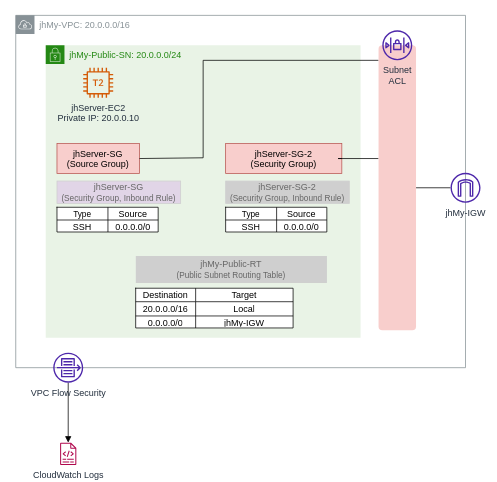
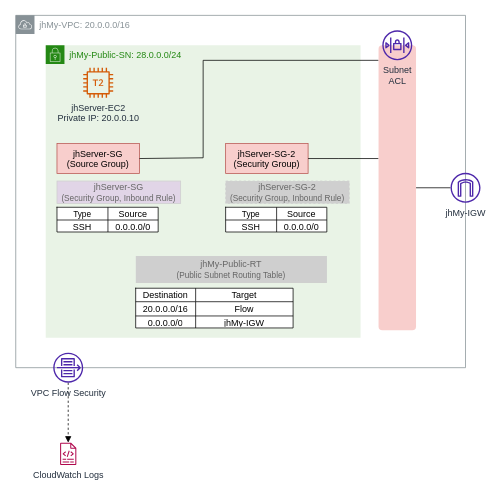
(129, 56) -> (129, 56)
(284, 159) -> (267, 159)
(287, 192) -> (287, 192)
(244, 309) -> (244, 309)
(68, 409) -> (68, 409)
